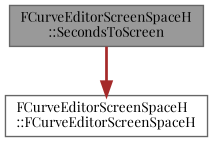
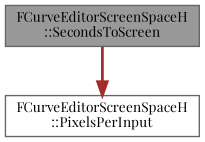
(106, 116) -> (102, 116)
